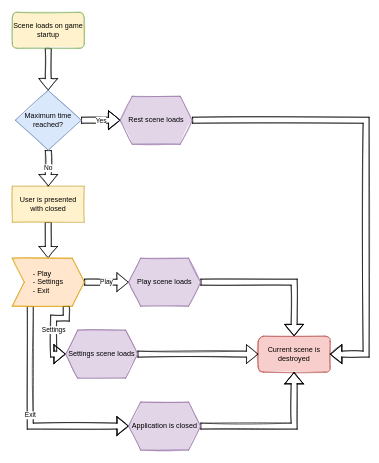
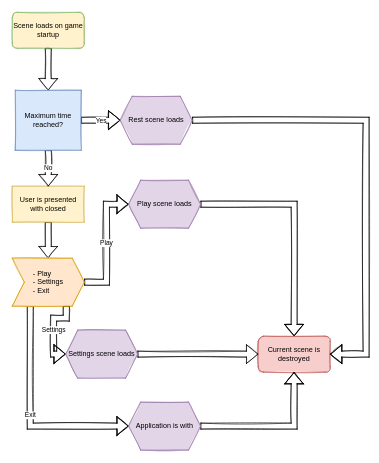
(48, 120) -> (48, 120)
(165, 282) -> (165, 204)
(165, 426) -> (165, 426)
